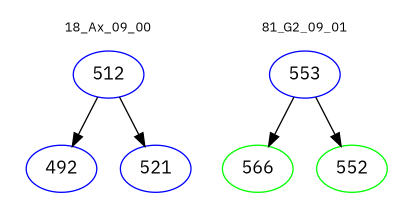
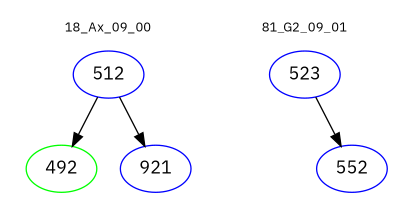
(305, 75) -> (305, 75)
(61, 169) -> (61, 169)
(156, 169) -> (156, 169)
(258, 169) -> none
(352, 169) -> (352, 169)
